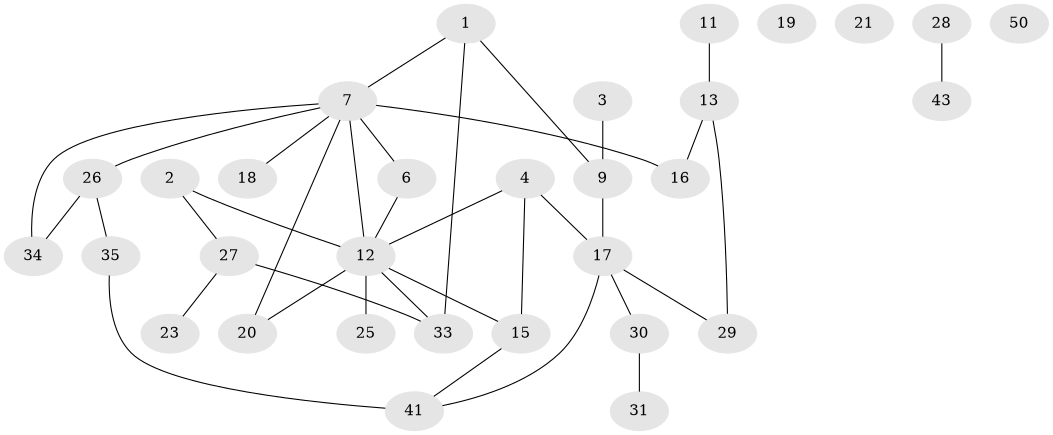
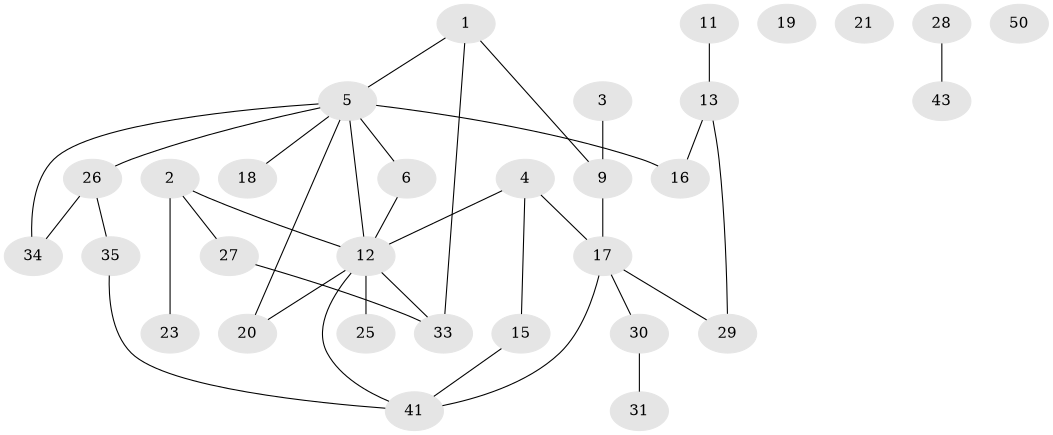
(348, 101) -> (348, 101)
(438, 292) -> (326, 349)
(200, 295) -> (170, 256)
